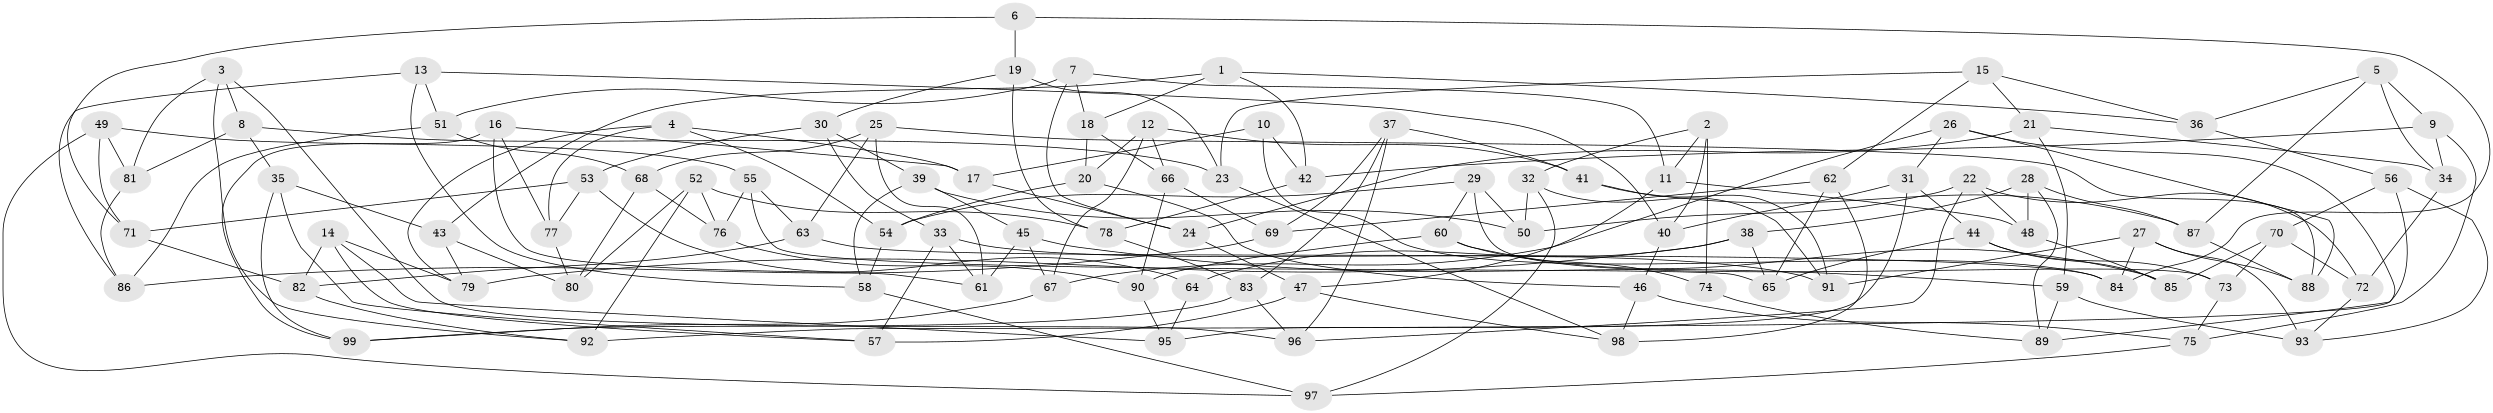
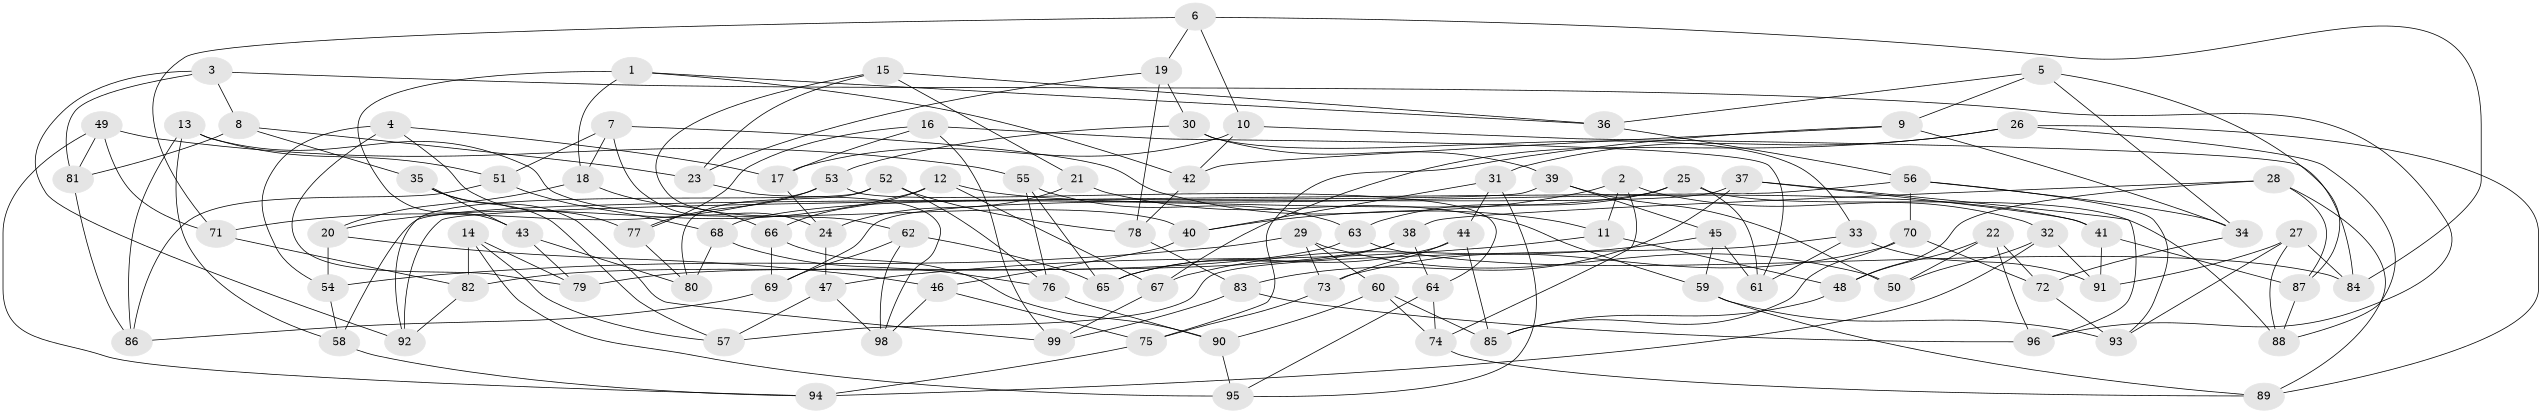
none -> (1220, 71)
(2241, 146) -> (2131, 206)
none -> (1434, 310)
(1311, 397) -> (816, 397)
